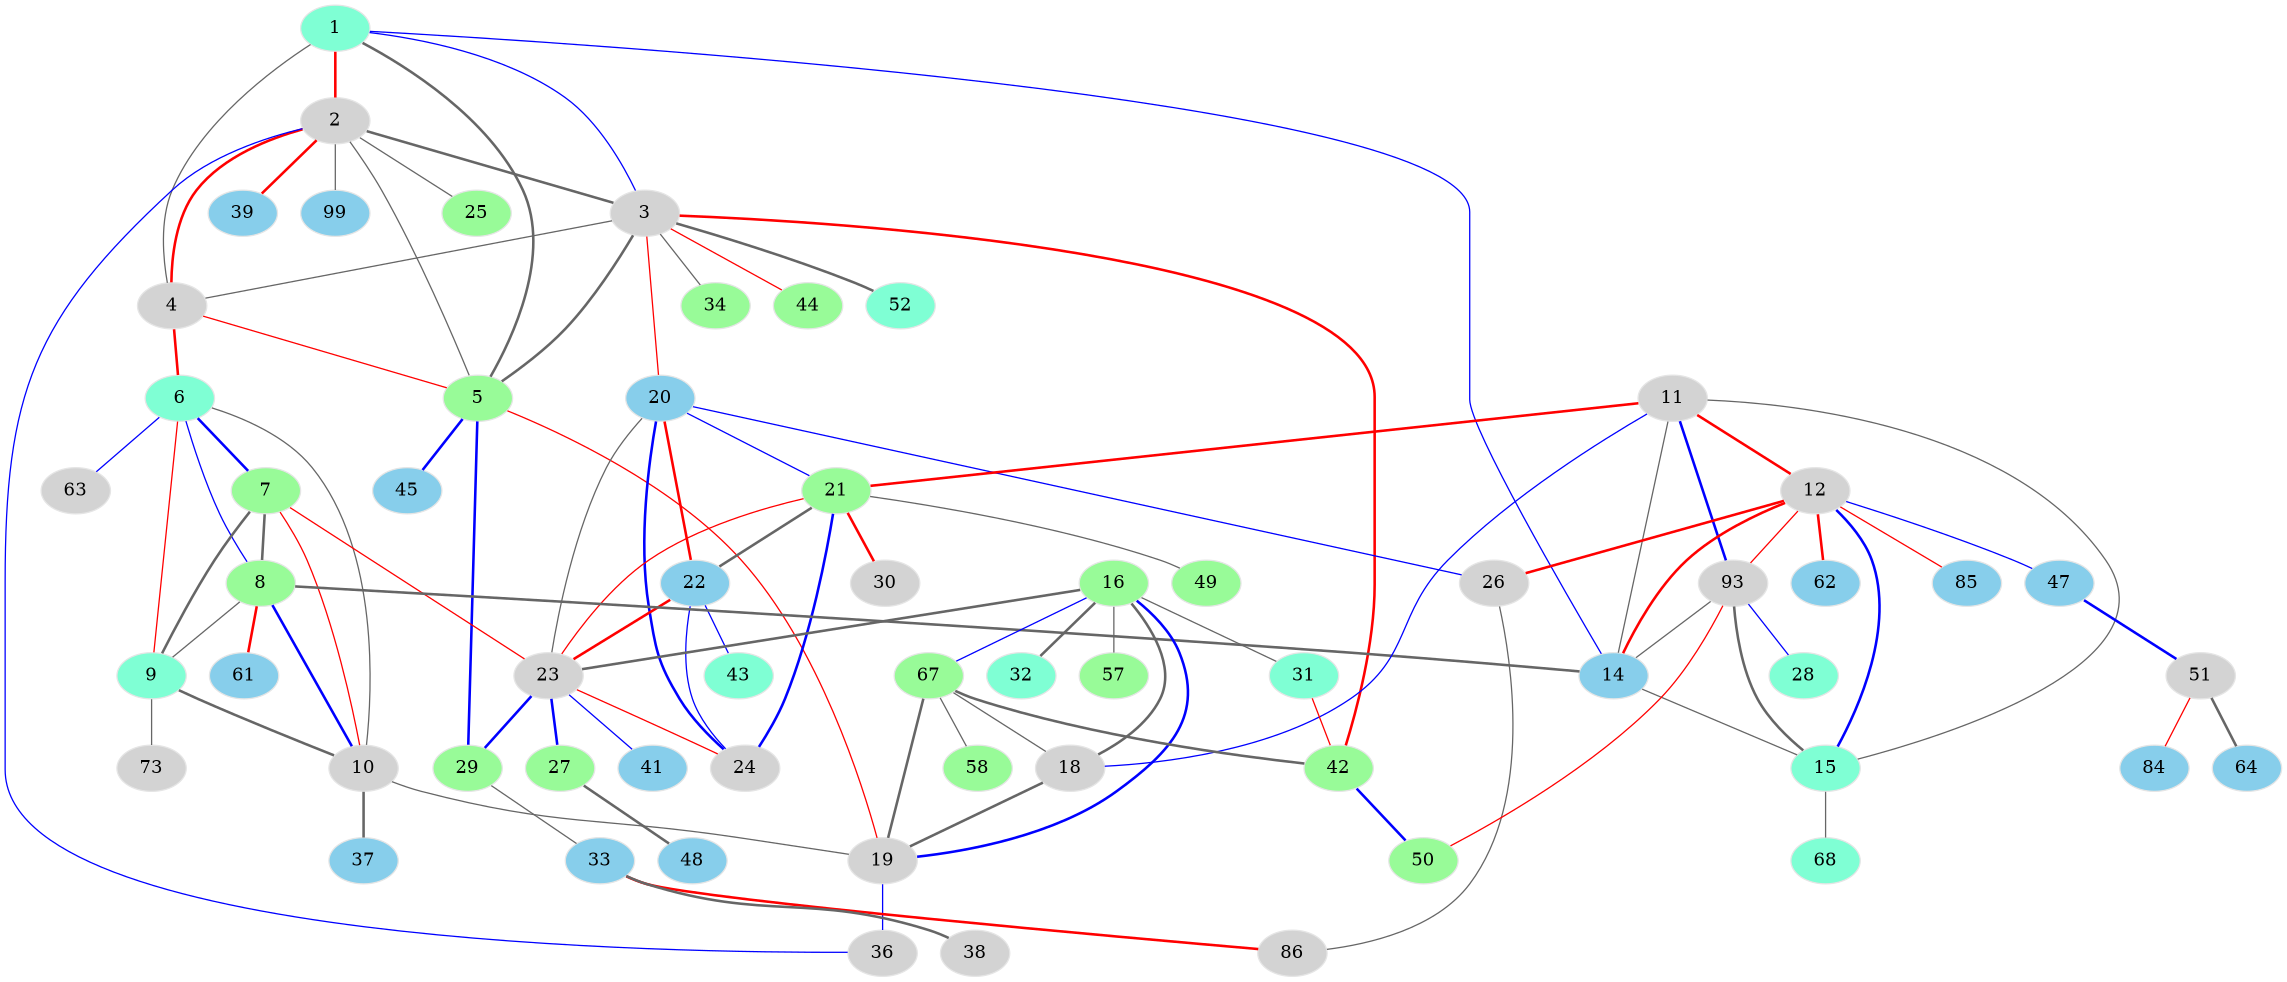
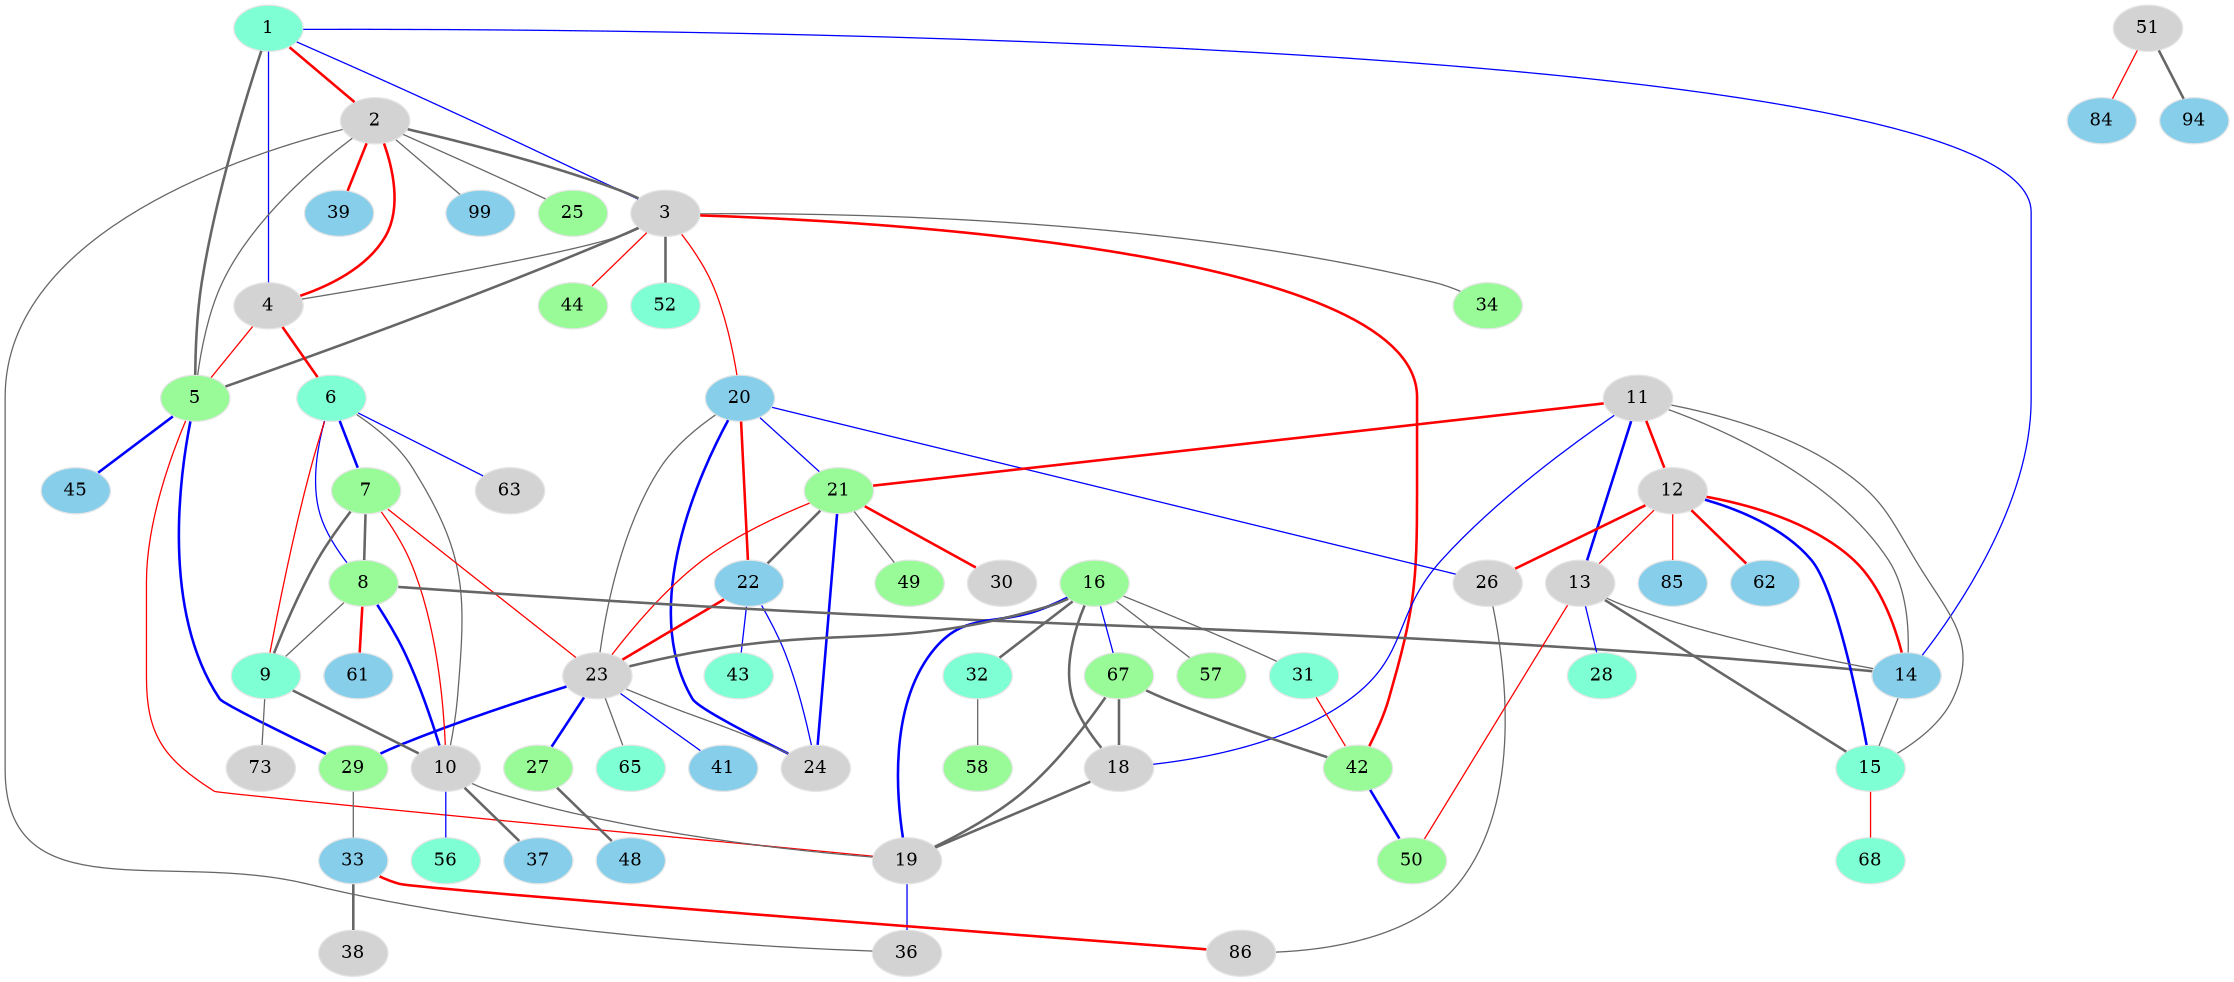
(200, 143) -> (269, 167)
(1733, 583) -> (1580, 583)
(2059, 583) -> none
(647, 722) -> (708, 721)
(953, 722) -> (978, 722)
(1000, 722) -> (1119, 722)
none -> (631, 768)
(2247, 768) -> (2194, 121)
(1826, 815) -> (1871, 815)
(32, 823) -> (15, 817)
none -> (446, 861)
